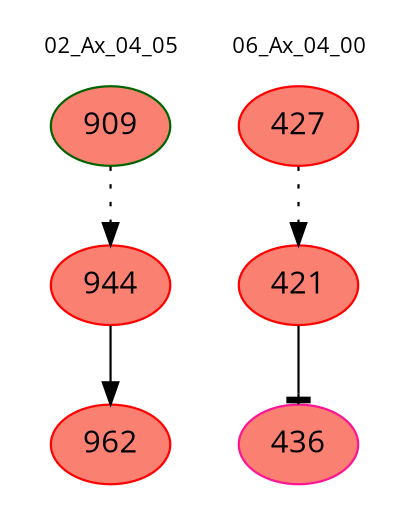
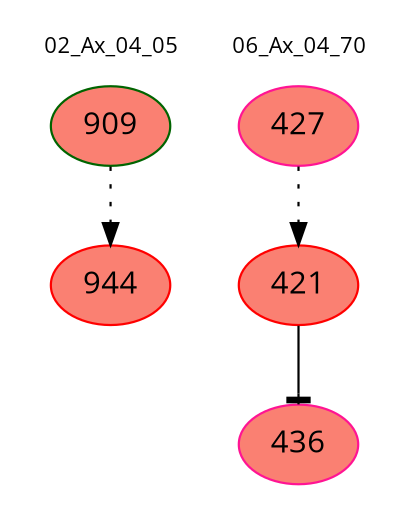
(300, 48) -> (300, 48)
(298, 126) -> (298, 126)
(111, 444) -> none
